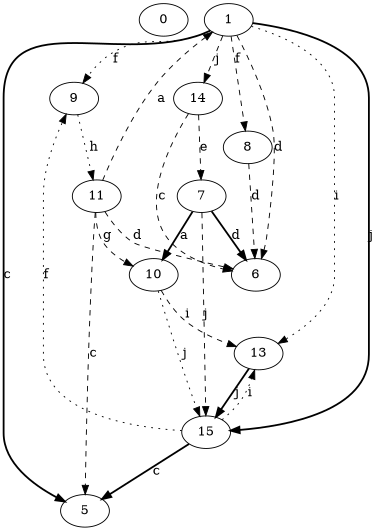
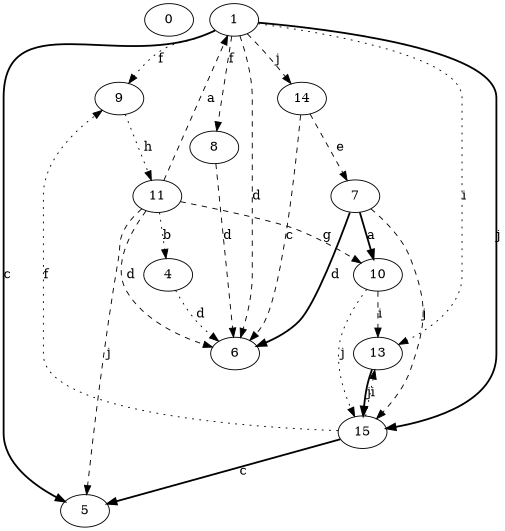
none -> (168, 275)
(93, 354) -> (109, 354)
